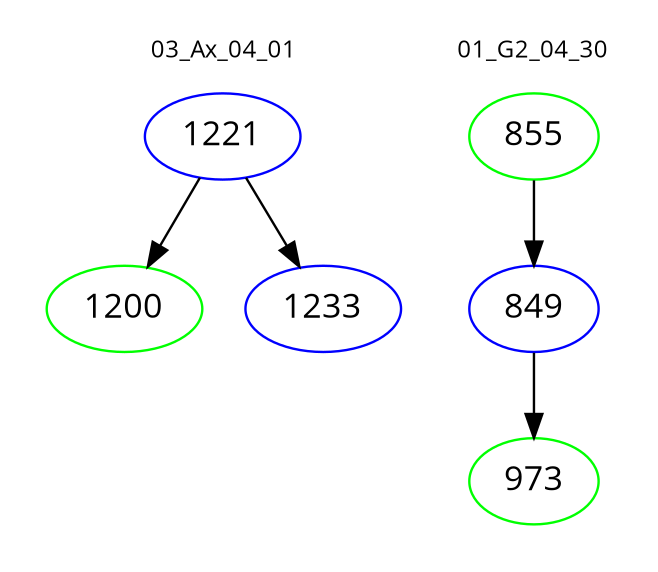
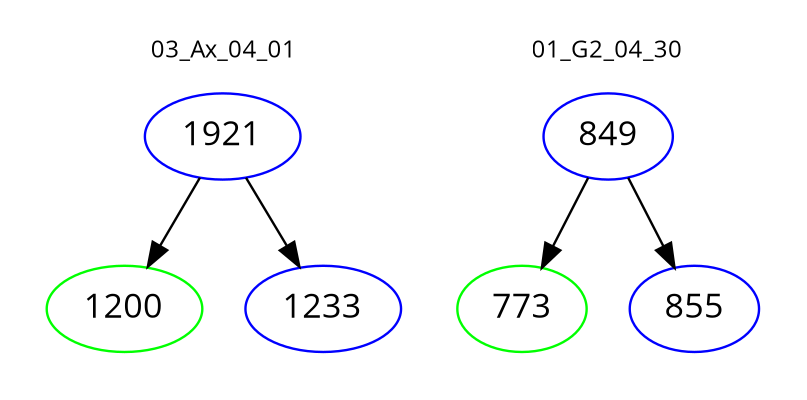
(223, 136) -> (223, 136)
(534, 136) -> (694, 309)
(534, 211) -> (646, 212)
(534, 481) -> (522, 309)
